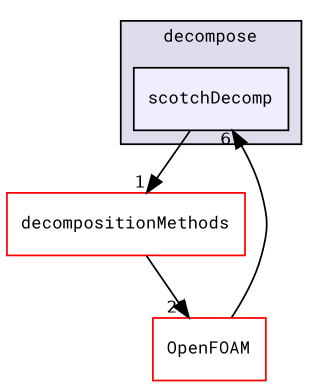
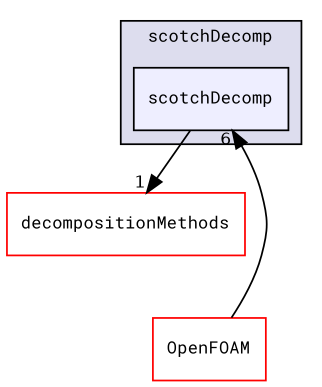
(211, 37) -> (211, 37)
(163, 280) -> none
